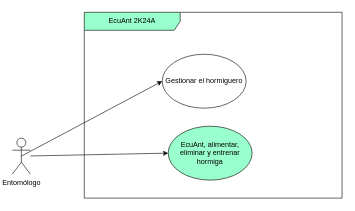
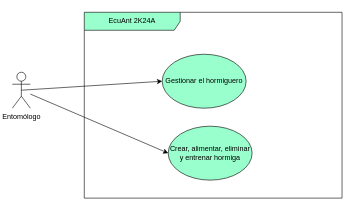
(204, 81) -> (204, 81)
(210, 153) -> (210, 153)
(21, 156) -> (21, 90)
